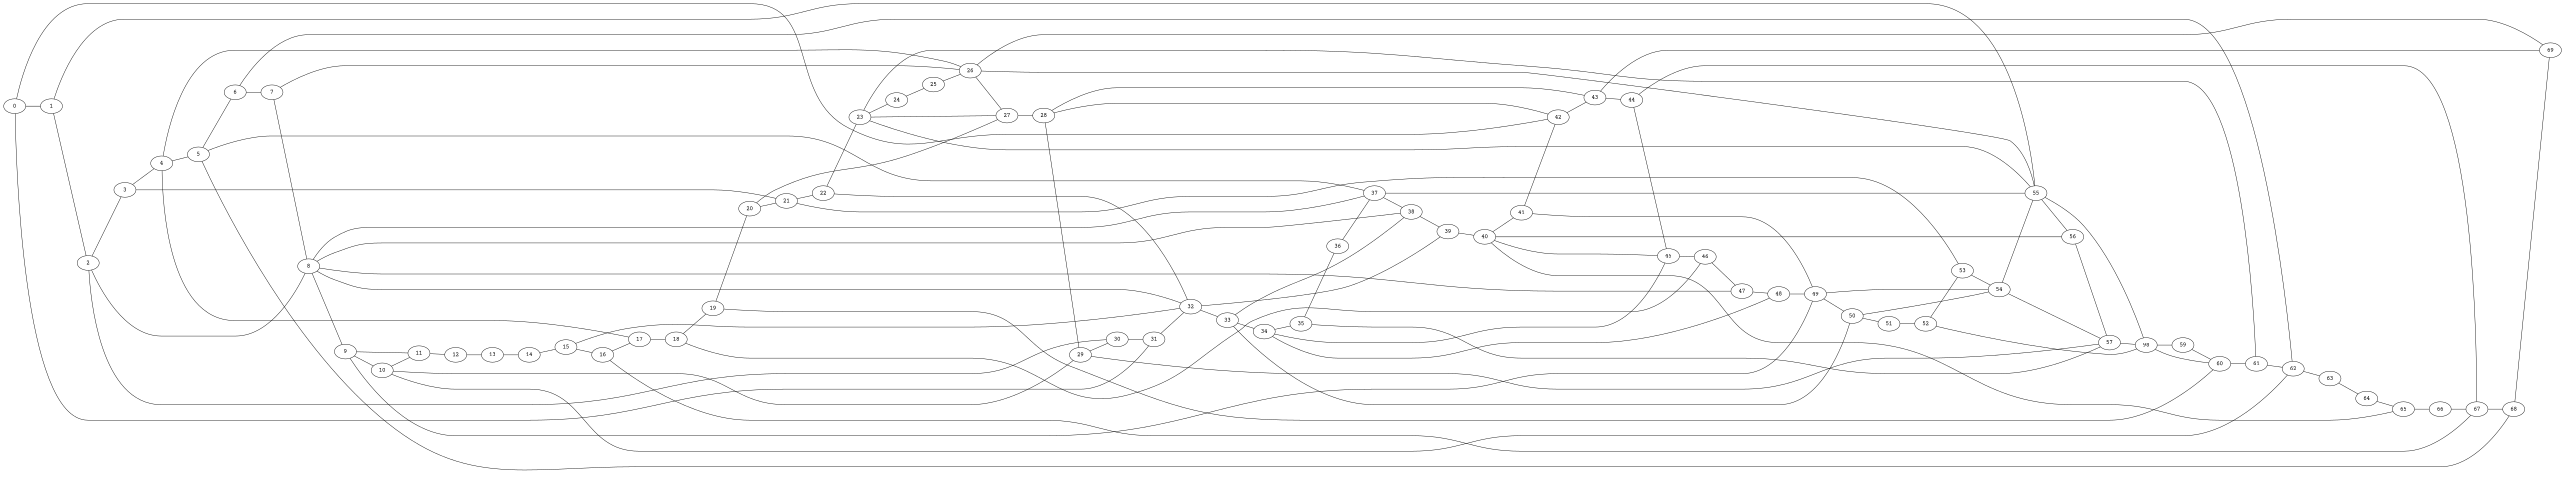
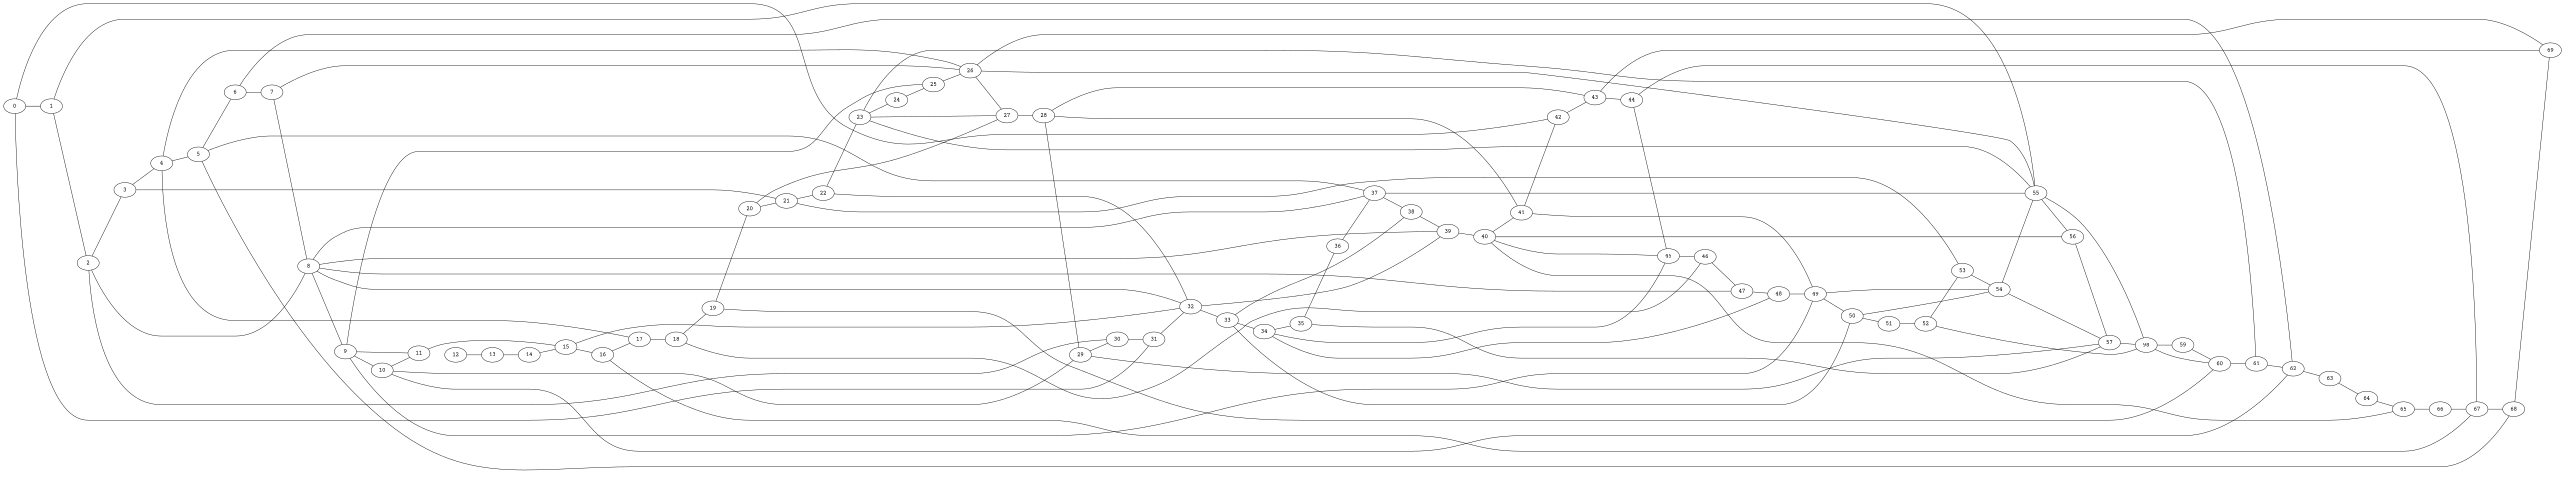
(1301, 103) -> (1305, 119)
none -> (575, 152)
(858, 243) -> (879, 258)
(437, 354) -> (491, 340)
